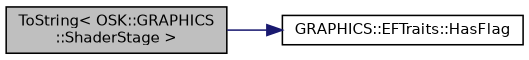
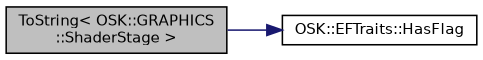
(403, 30) -> (380, 30)
